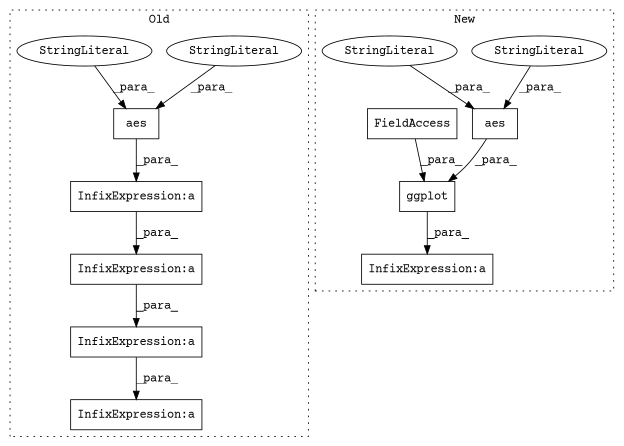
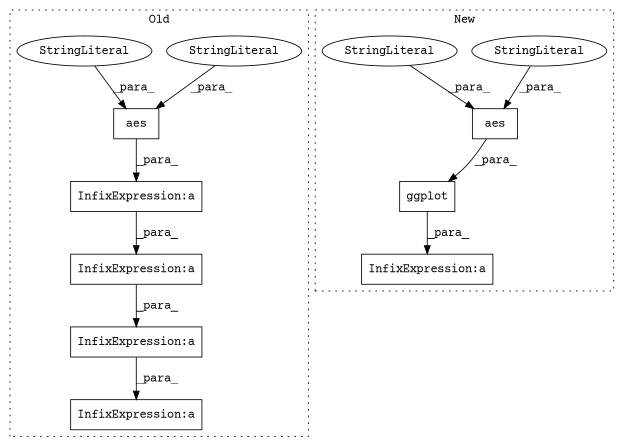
(412, 124) -> none
